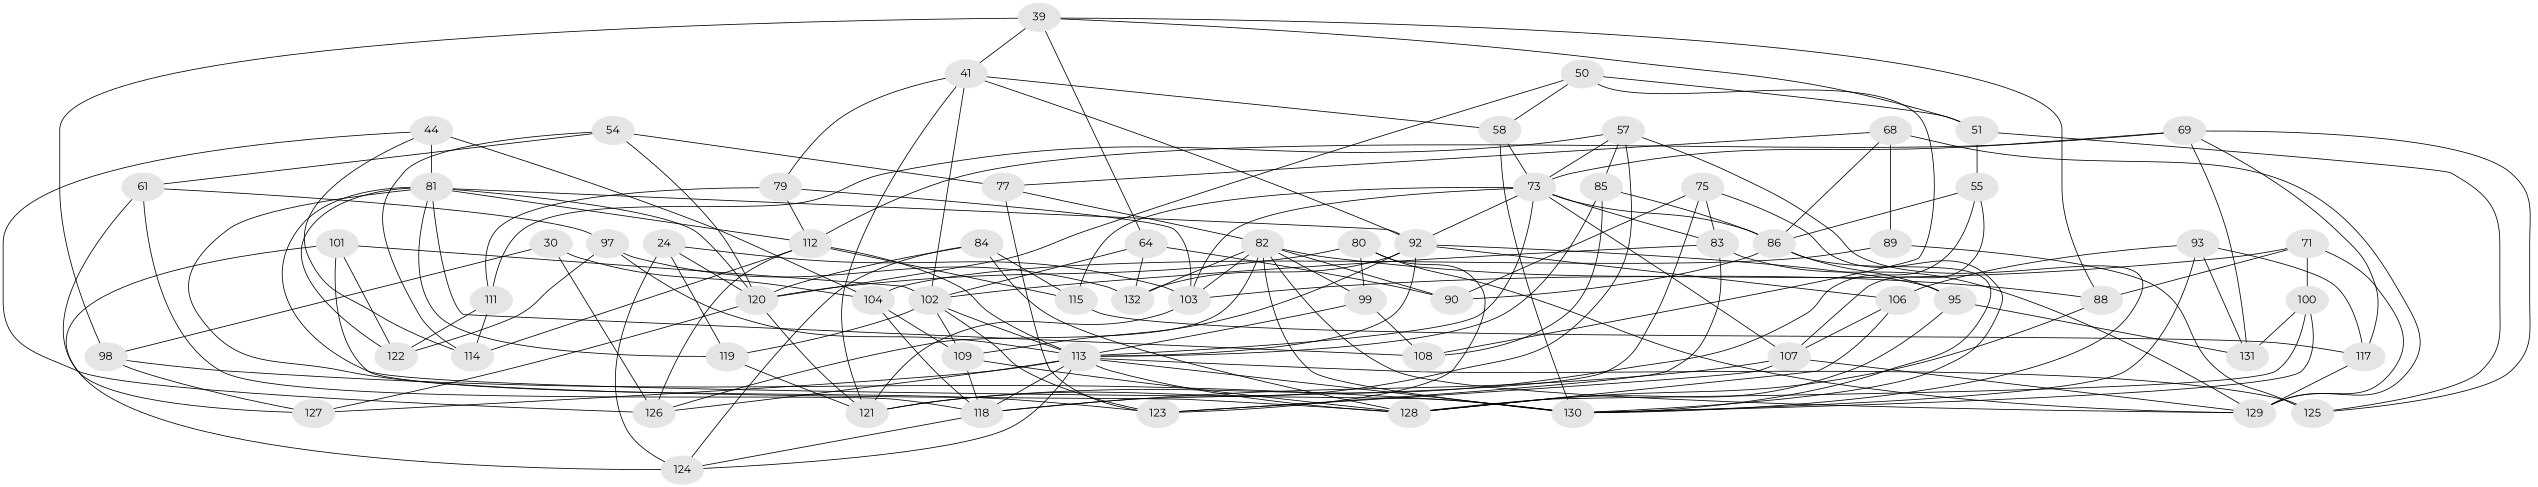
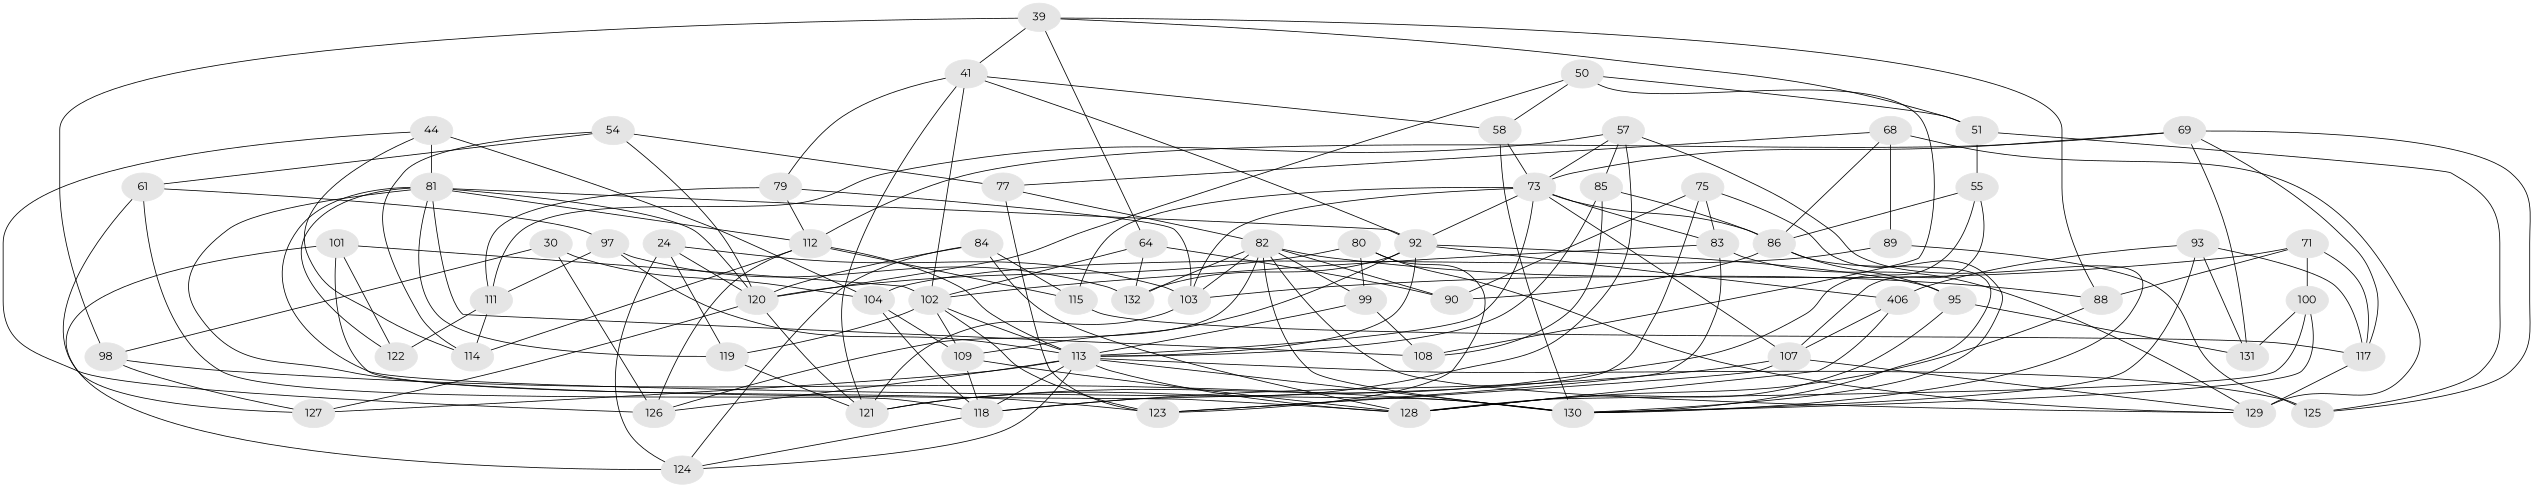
(1898, 300) -> (1898, 300)
(503, 322) -> (550, 272)
(2399, 359) -> (2363, 289)
